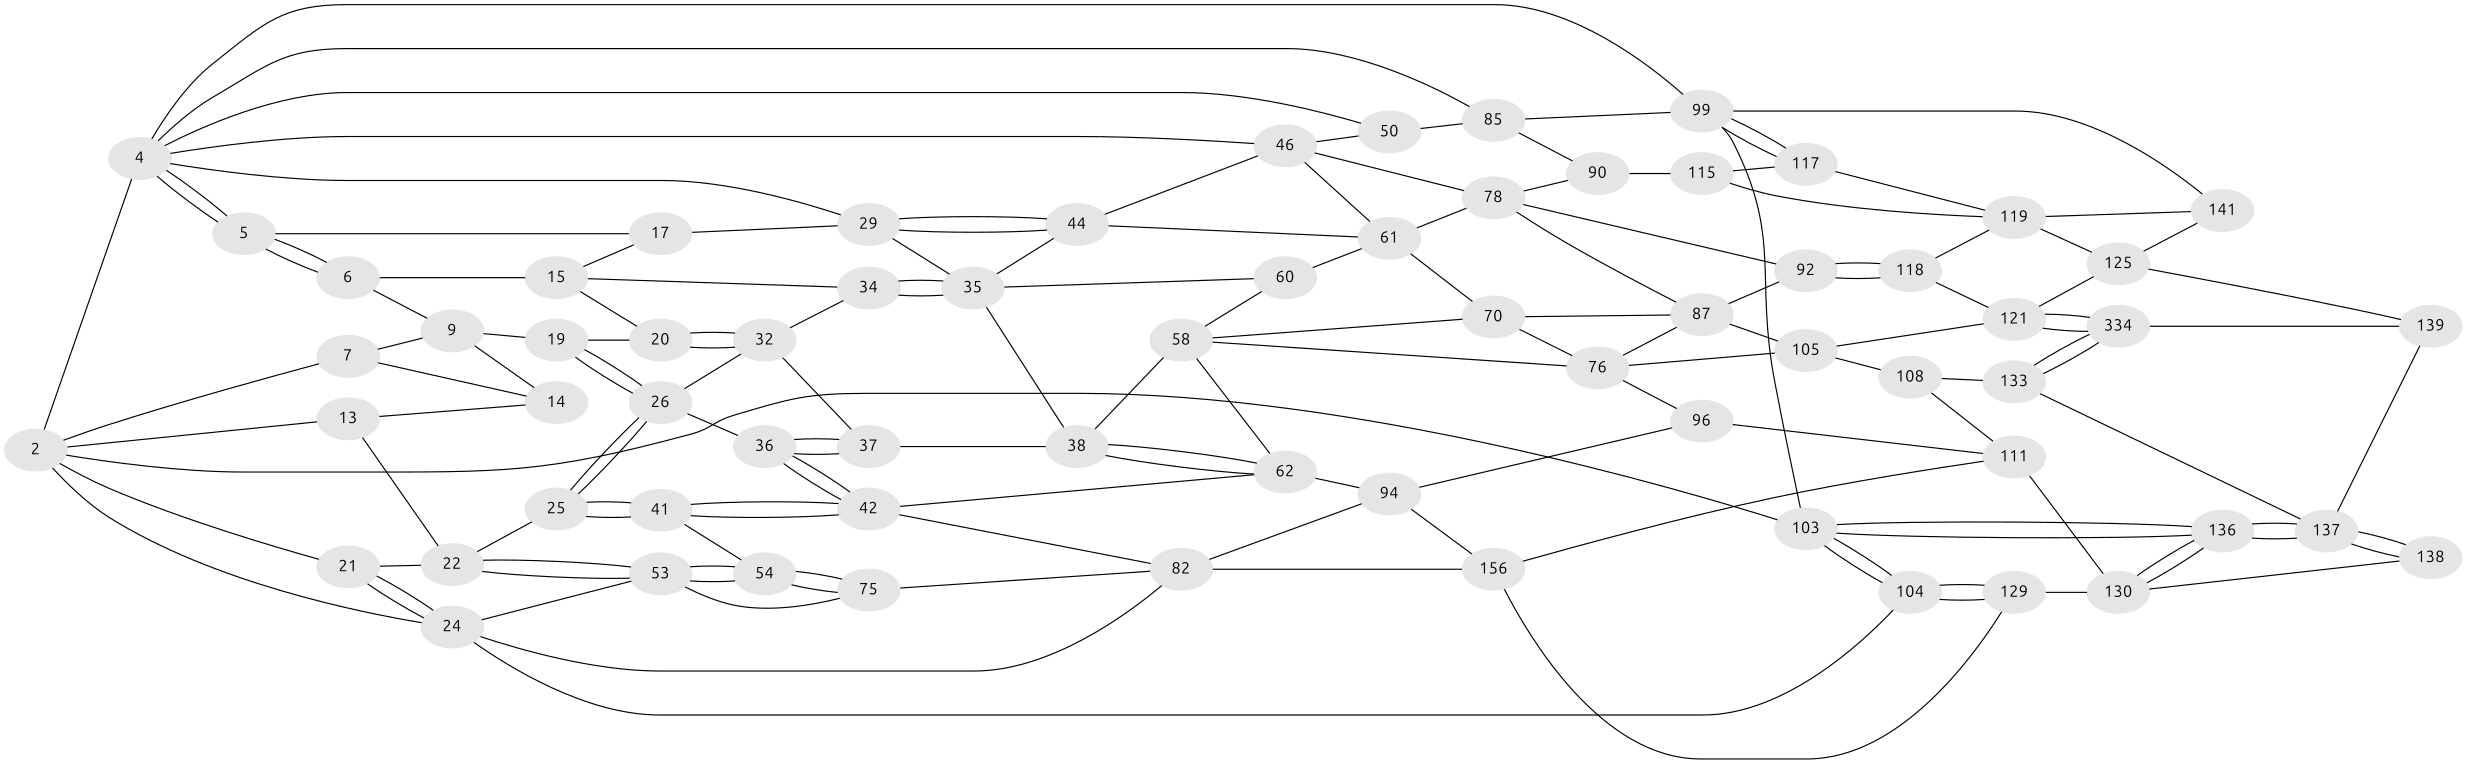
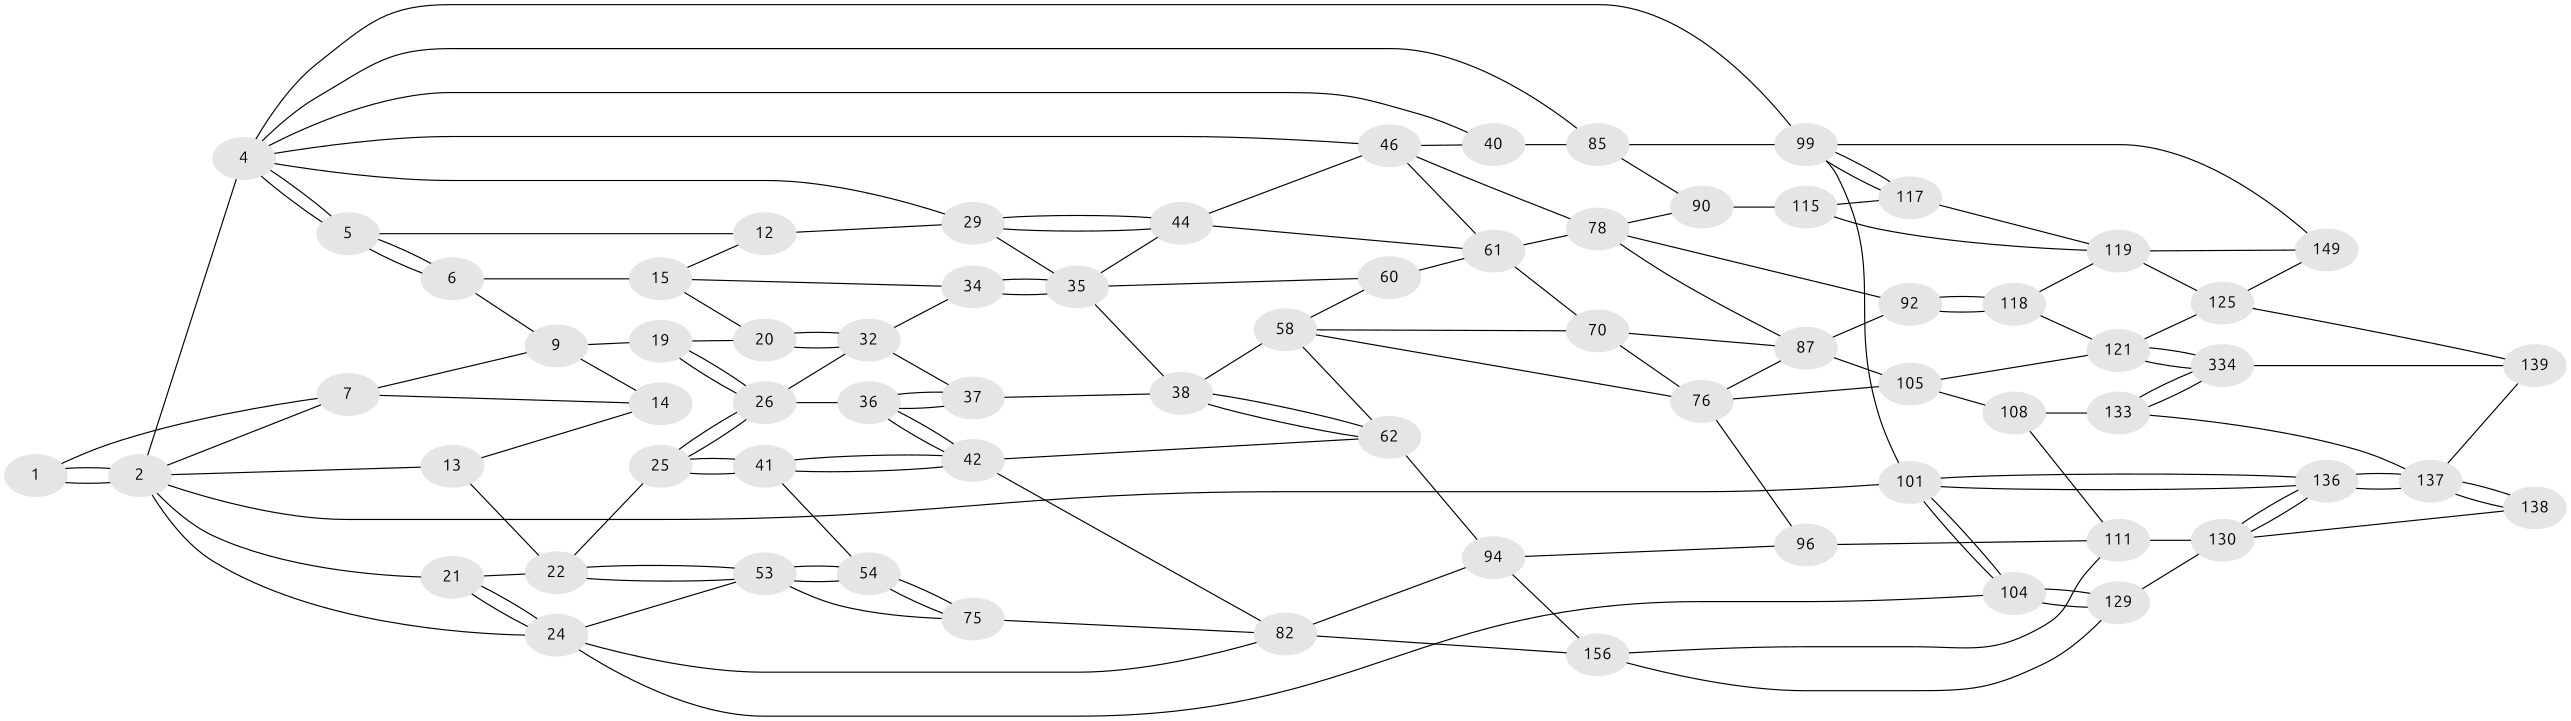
(1389, 132) -> (1494, 145)
(2222, 211) -> (2327, 250)
(661, 234) -> (765, 234)
none -> (36, 476)
(1806, 529) -> (1910, 482)
